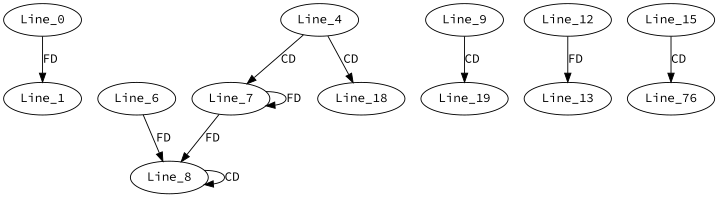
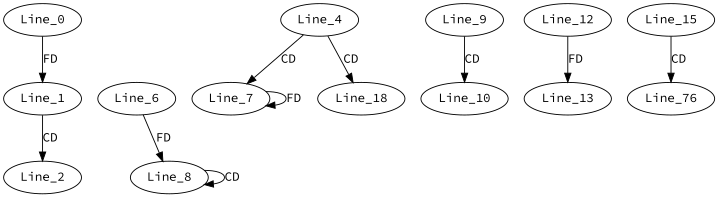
(465, 99) -> (465, 99)
(203, 135) -> none
none -> (43, 177)
